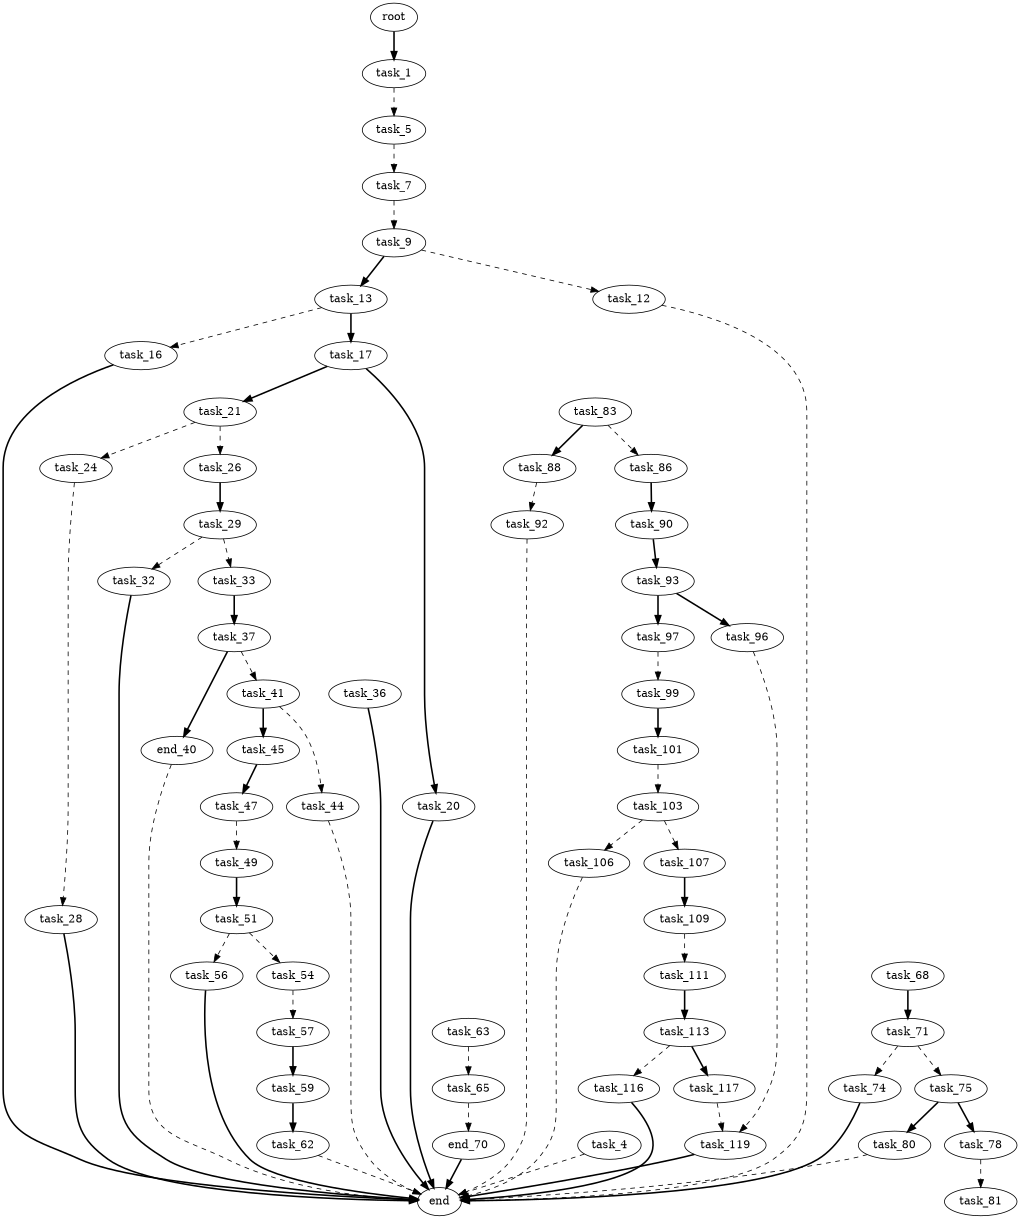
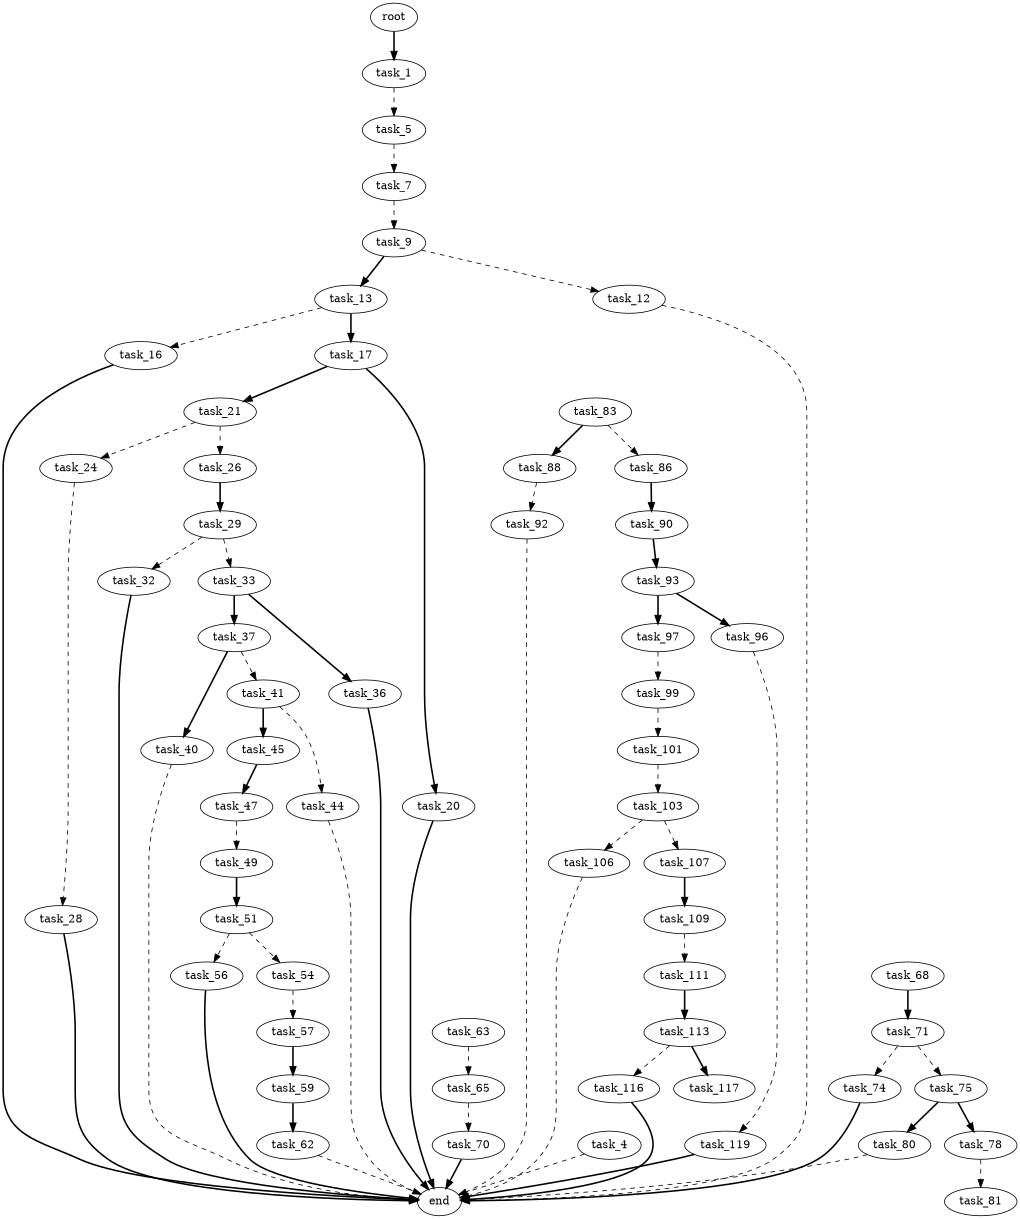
none -> (297, 635)
(658, 718) -> (658, 718)
(177, 750) -> (177, 750)
(719, 1113) -> none
(468, 1145) -> (468, 1145)
